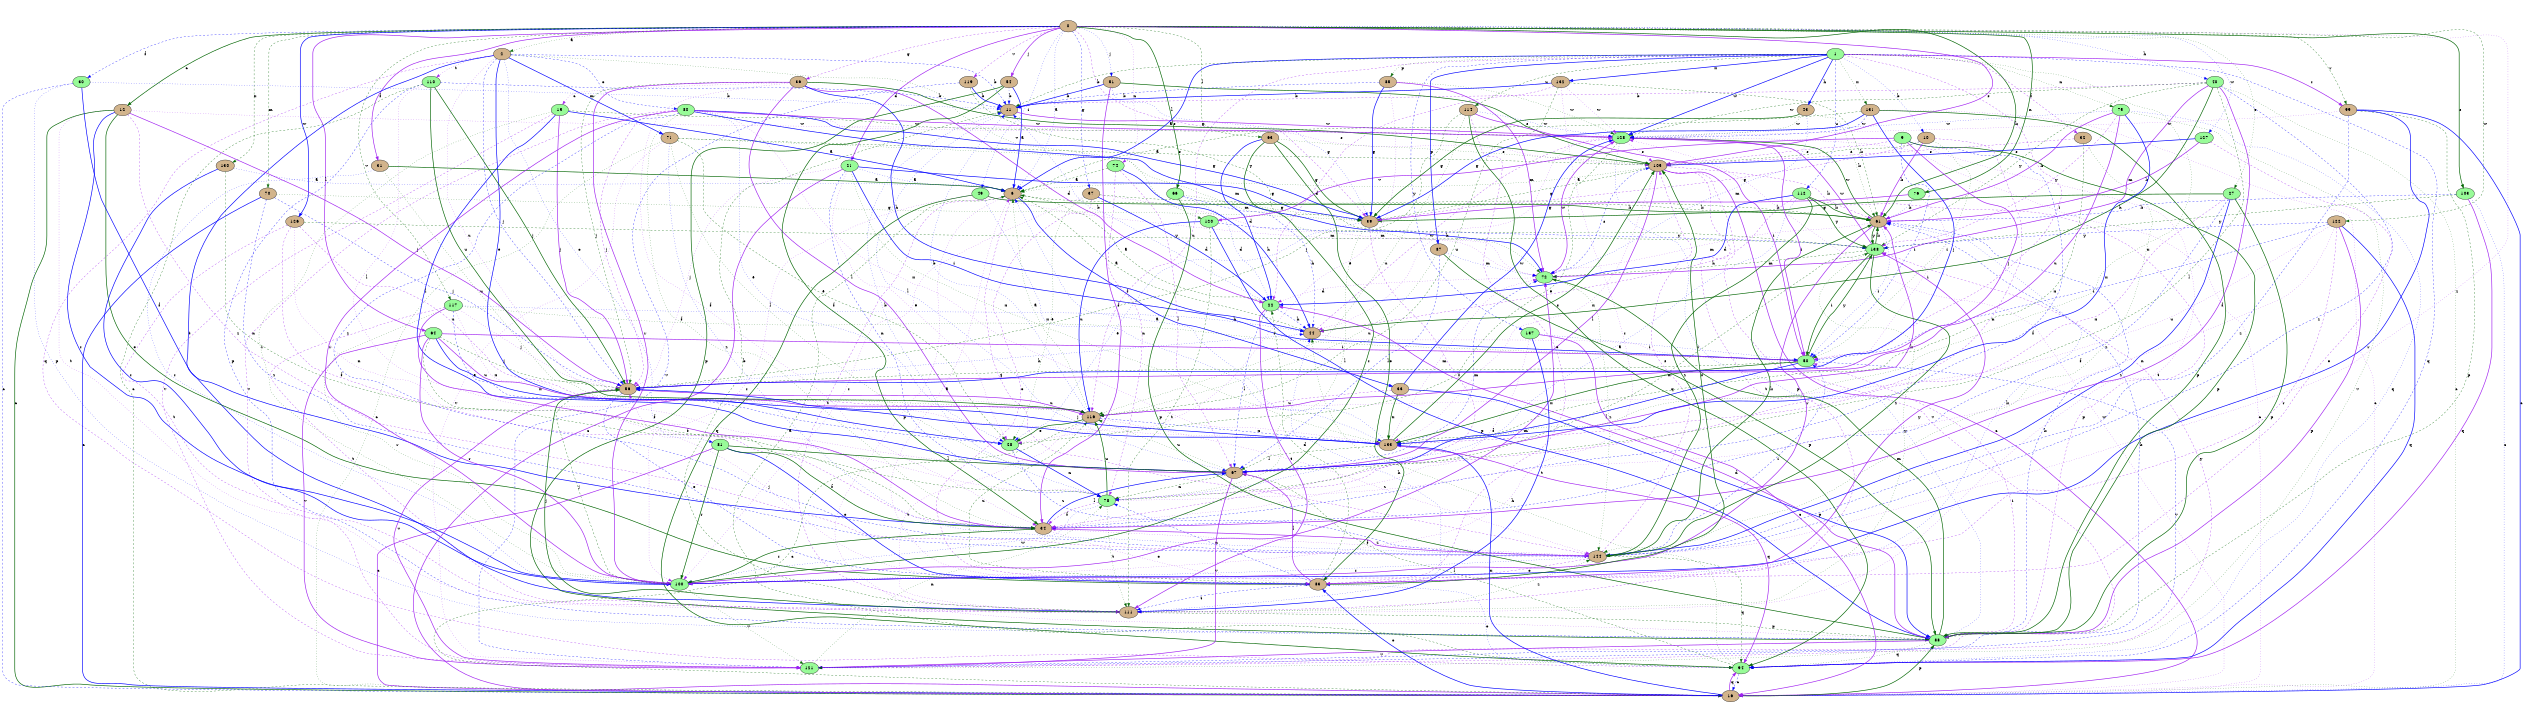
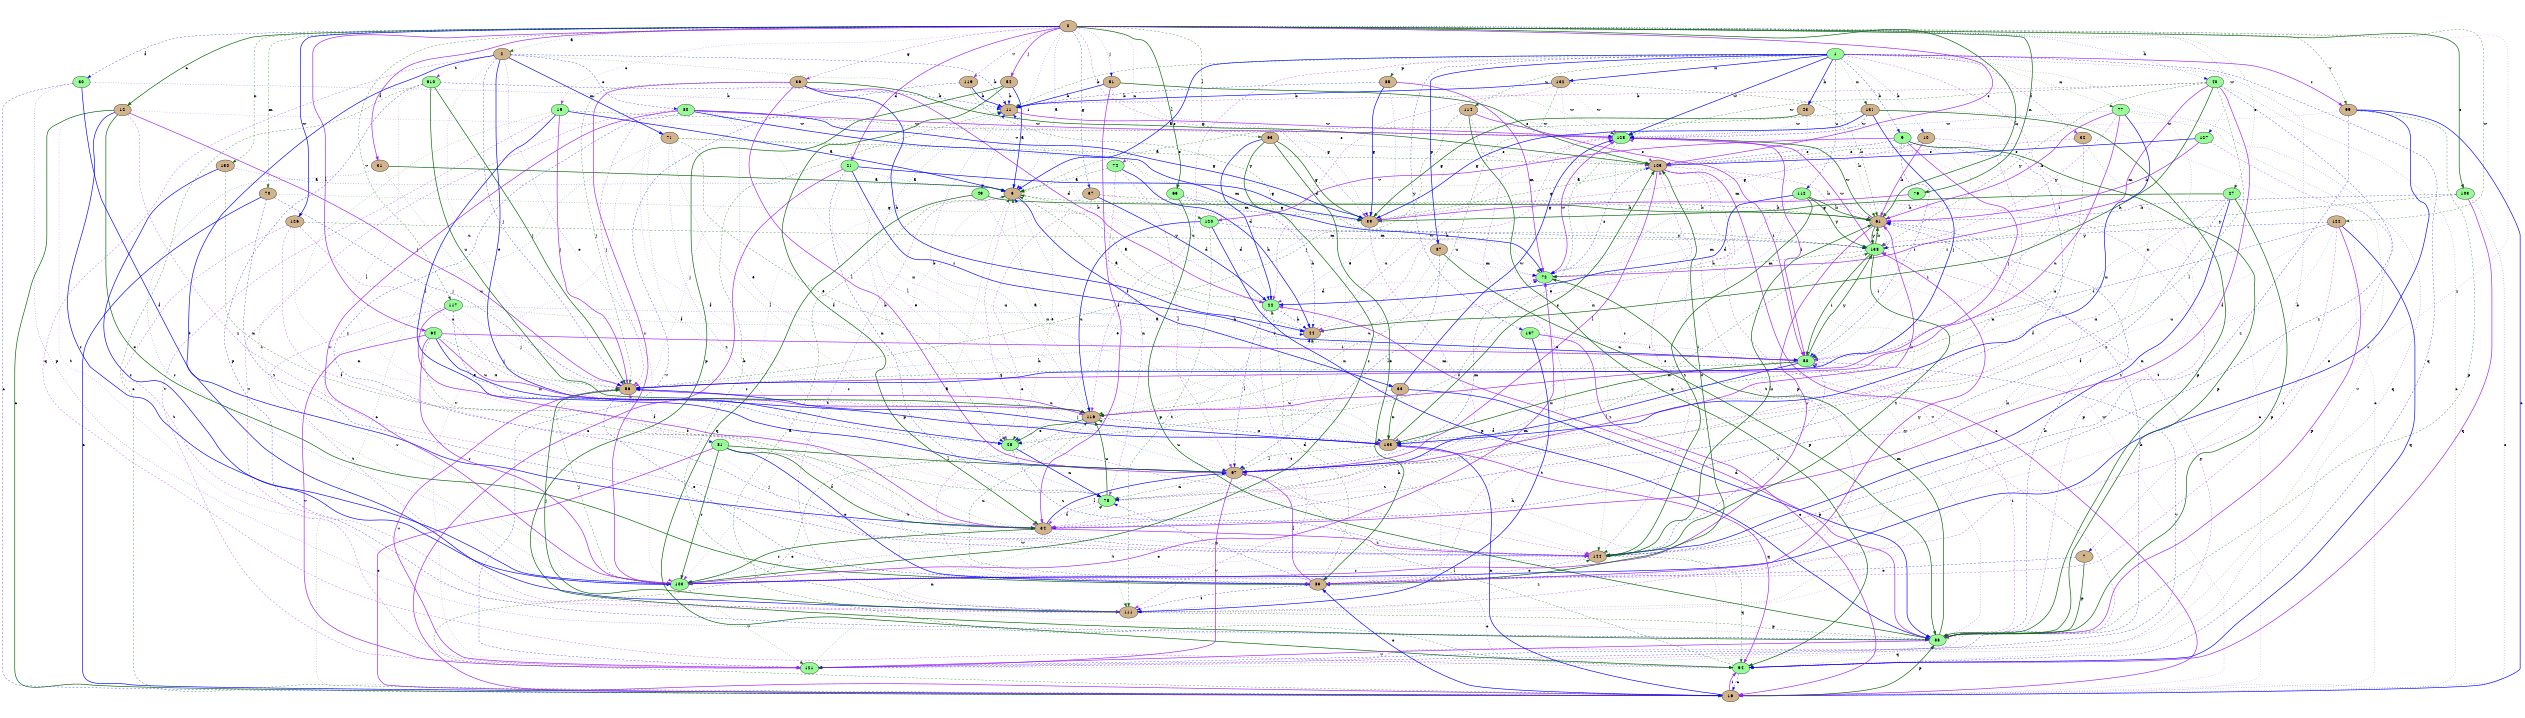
(431, 82) -> (431, 82)
(675, 86) -> (804, 43)
none -> (1874, 93)
(2121, 110) -> (2121, 110)
(1782, 152) -> (1782, 152)
(1468, 228) -> (1468, 228)
(1711, 243) -> (1711, 243)
(1282, 316) -> (1282, 316)
(1620, 347) -> (1620, 347)
(1345, 361) -> (1345, 361)
(1305, 515) -> (1305, 515)
(1322, 543) -> none
(926, 553) -> (926, 553)
none -> (2084, 557)
(1733, 682) -> (1733, 682)
